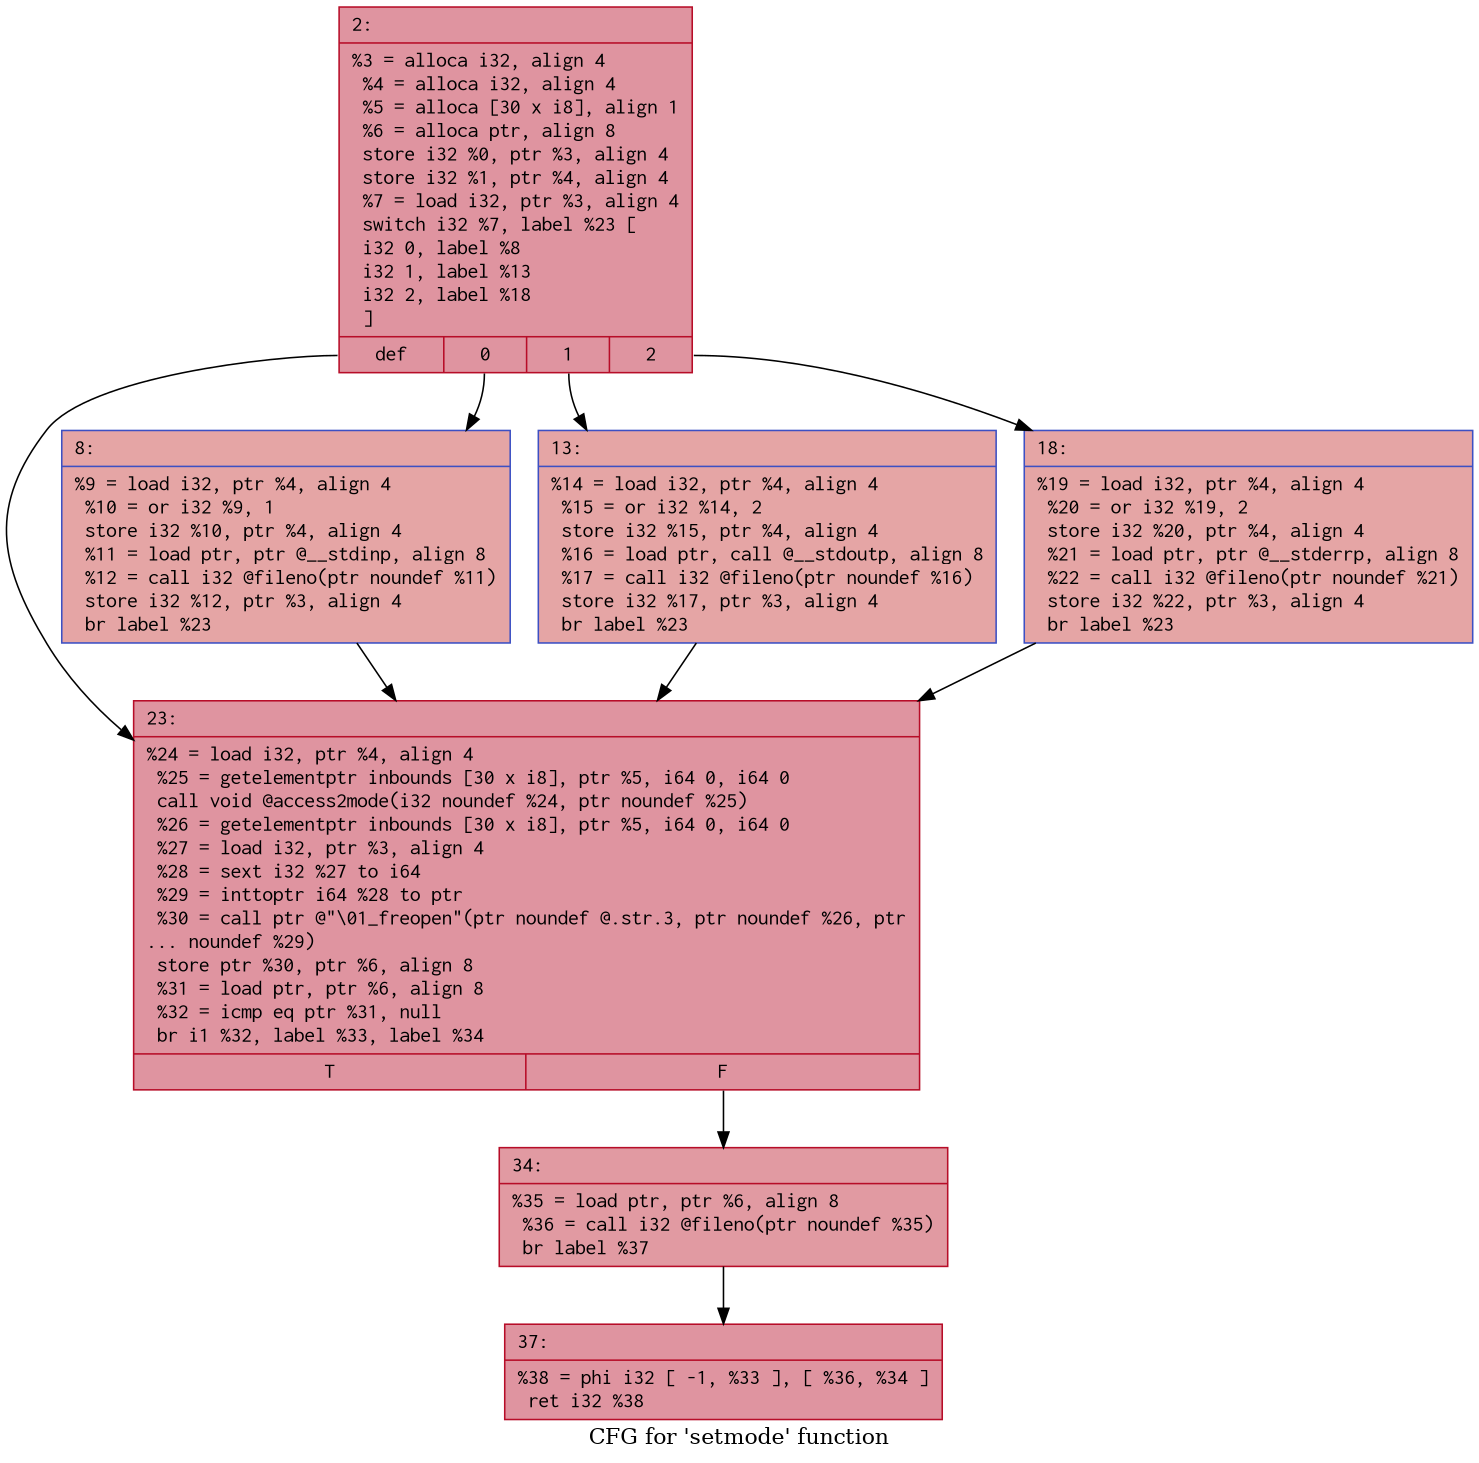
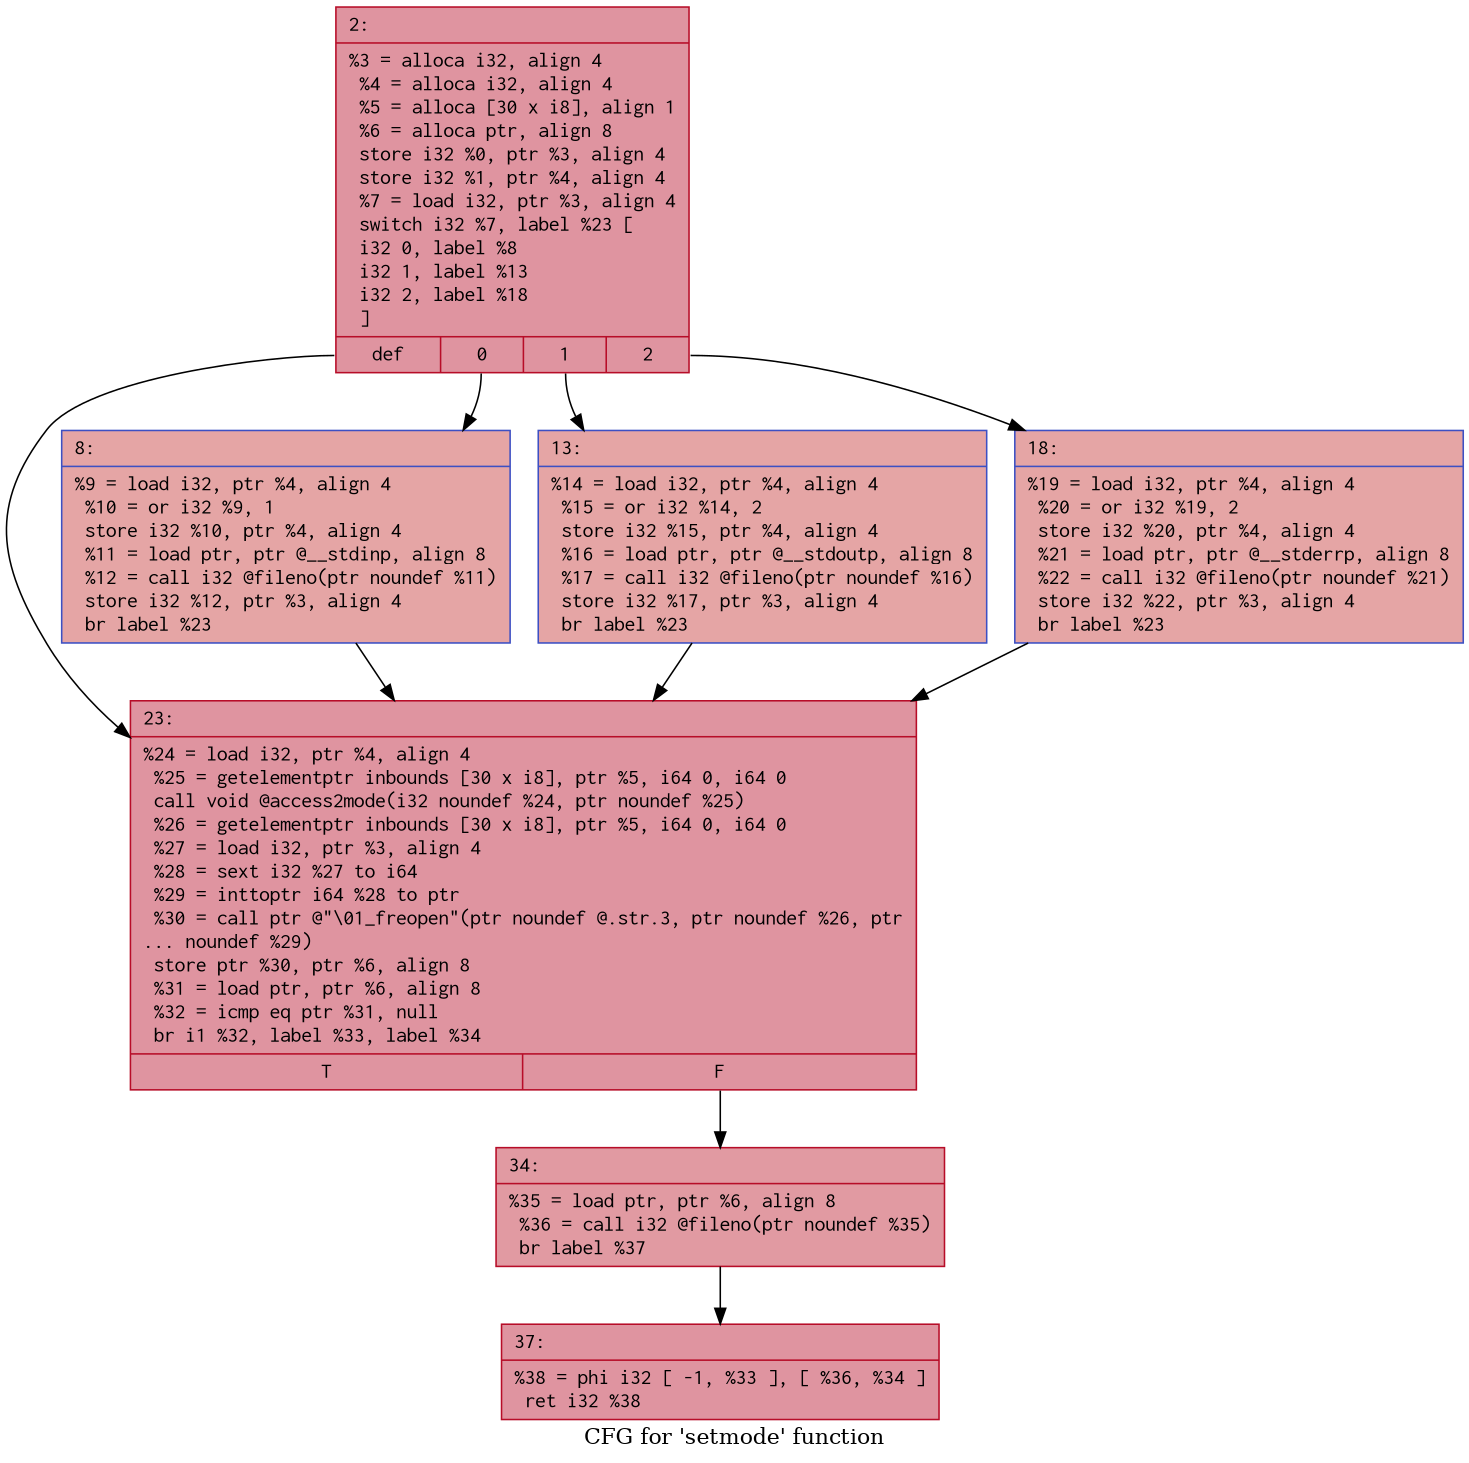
(767, 554) -> (762, 554)
